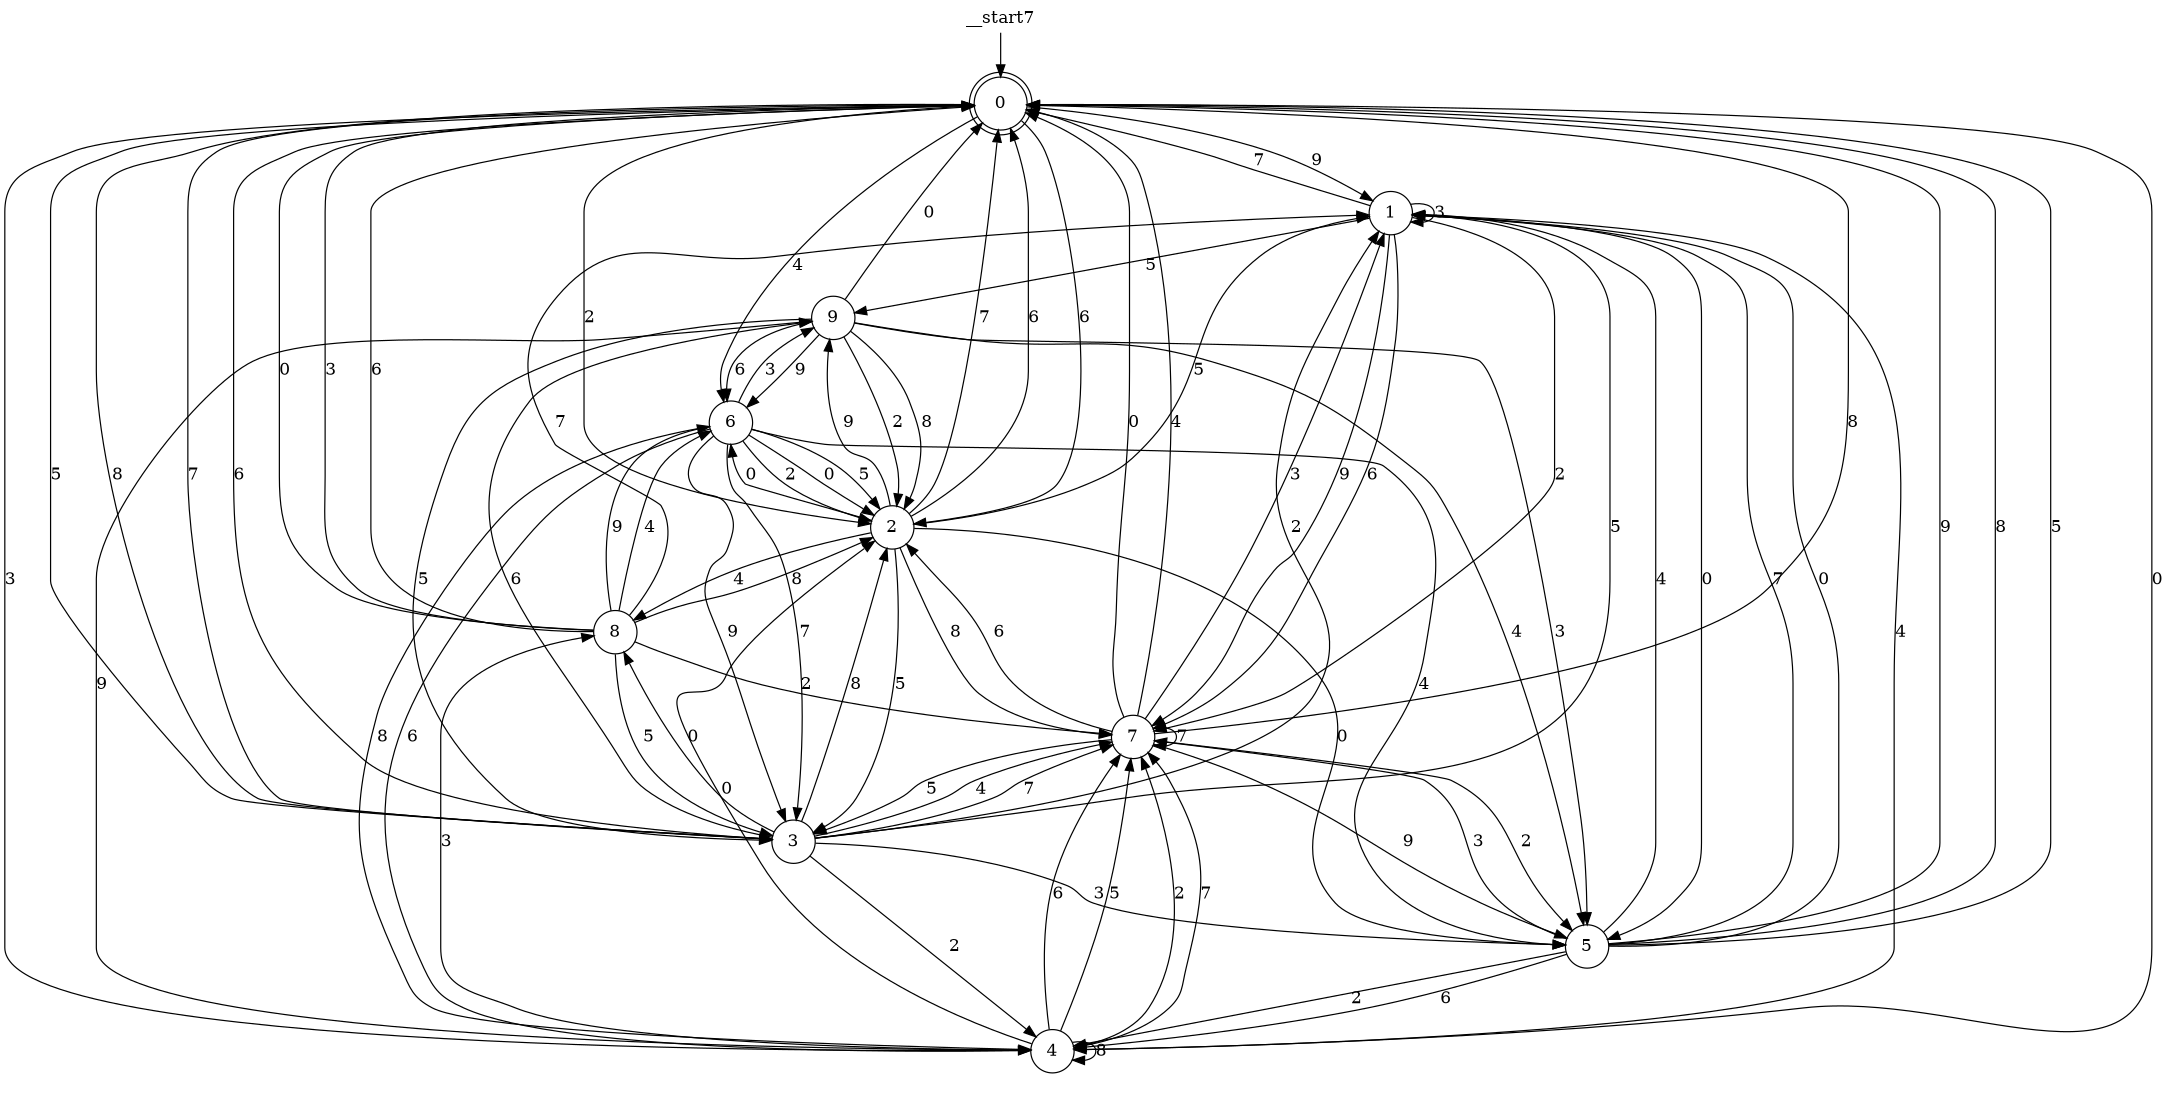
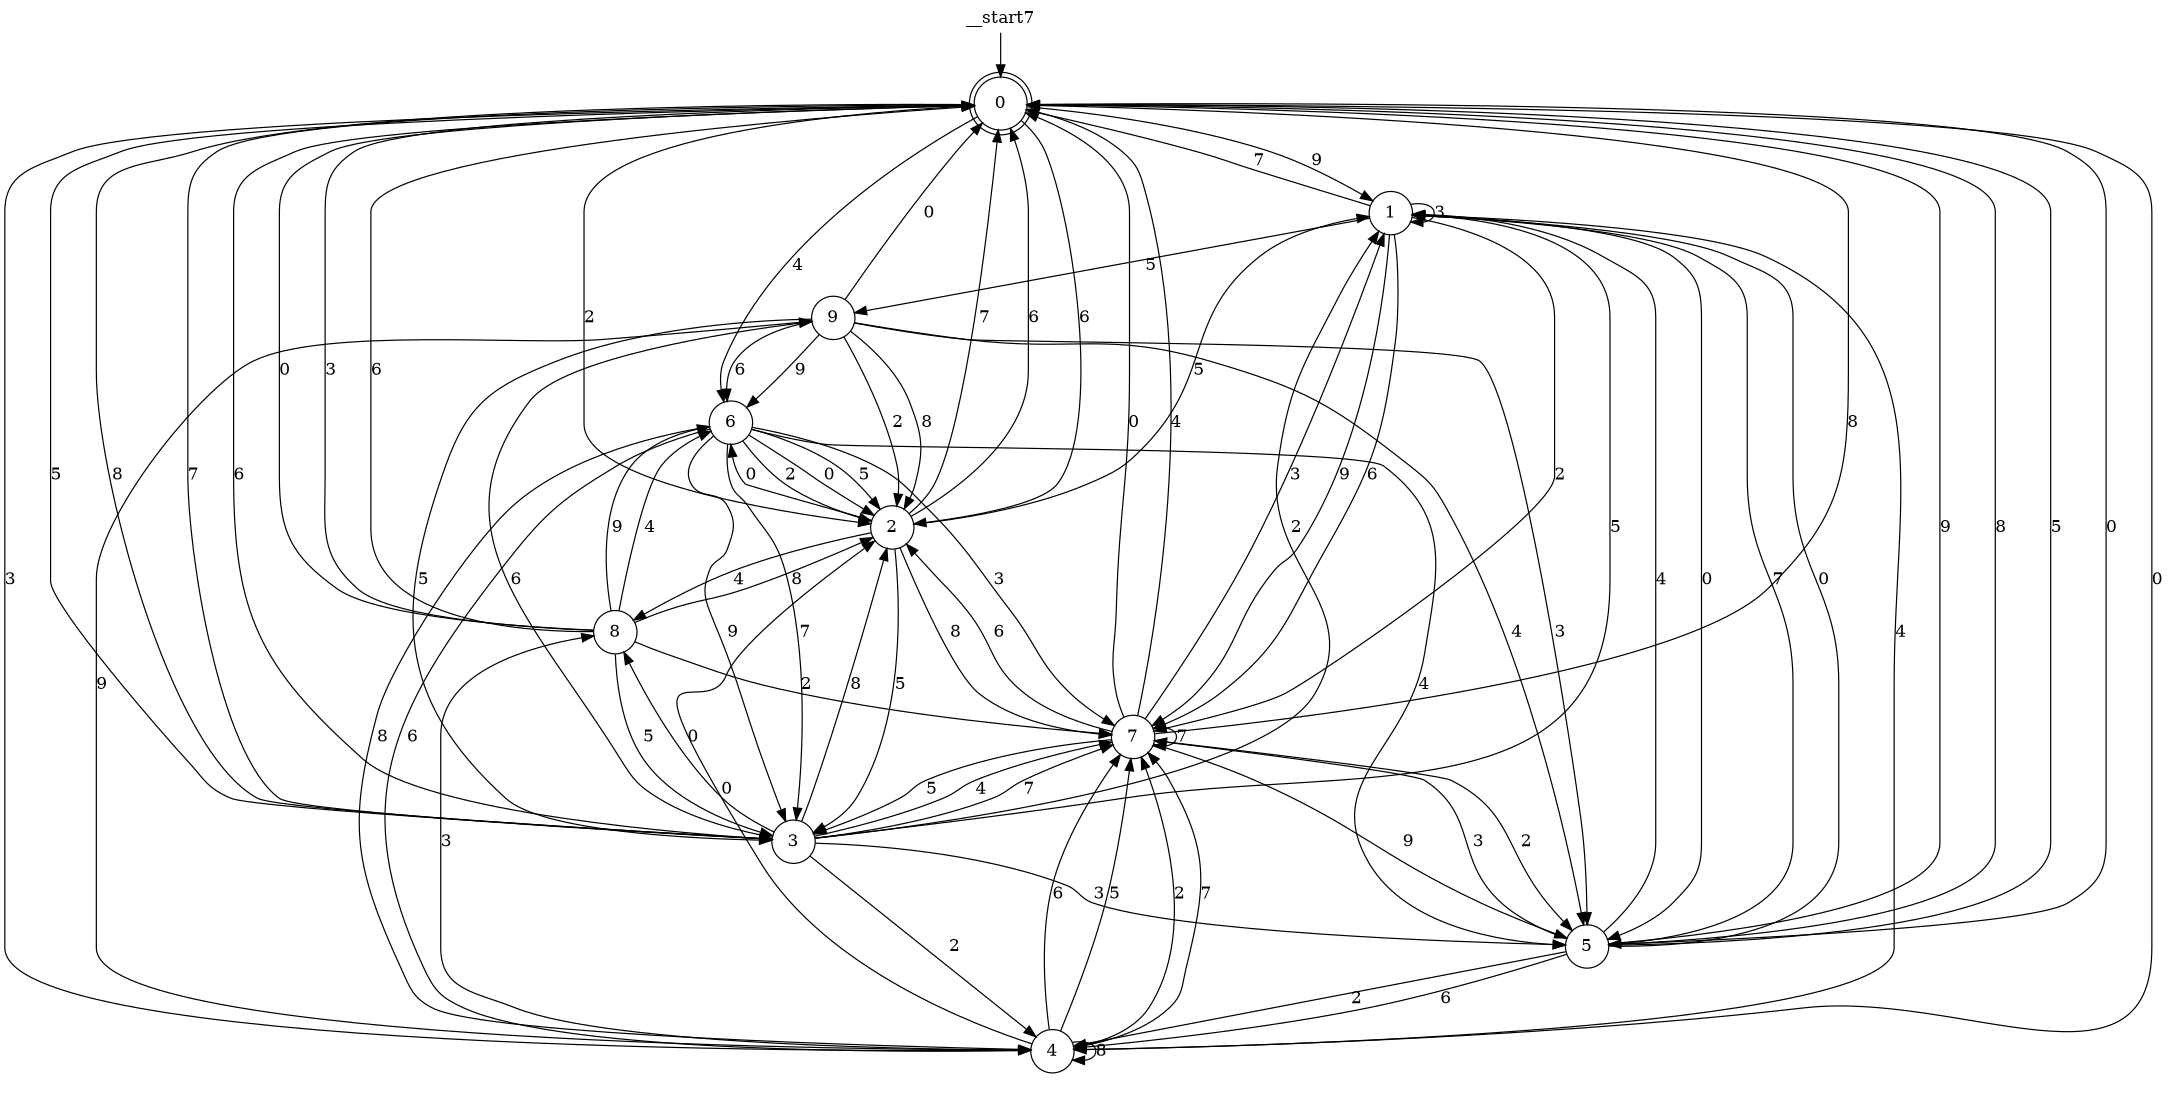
(749, 258) -> none
(764, 362) -> (955, 538)
(838, 435) -> none
(1310, 667) -> (2106, 230)
